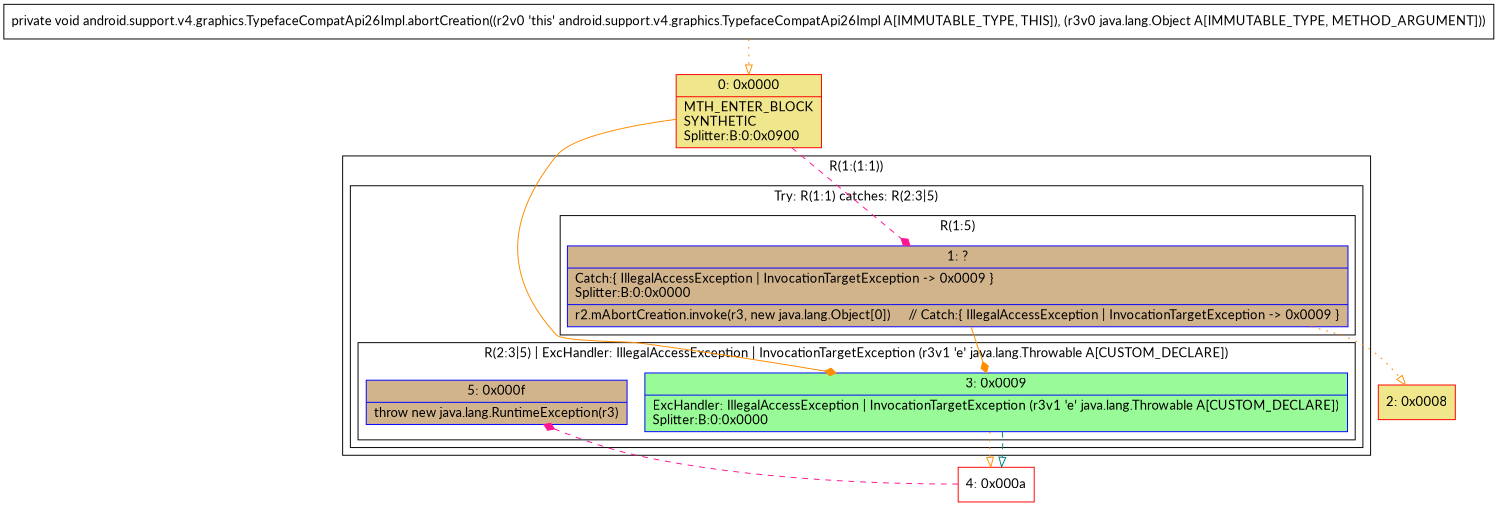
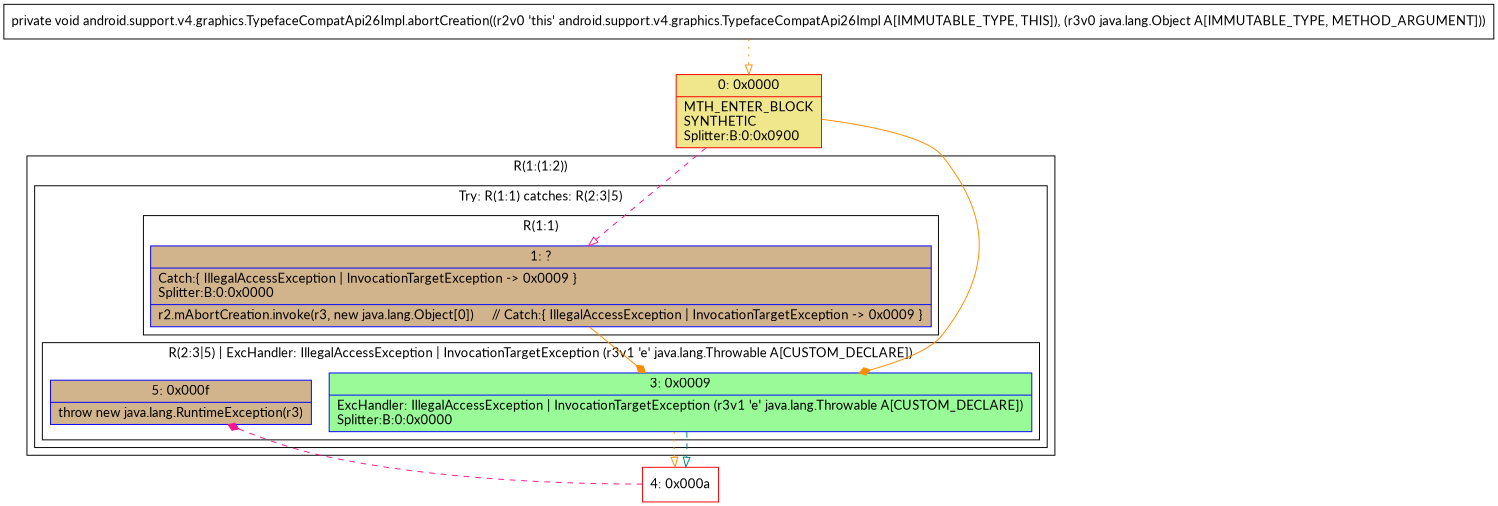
(857, 167) -> (541, 167)
(846, 193) -> (651, 194)
(958, 227) -> (541, 227)
(1417, 402) -> none
